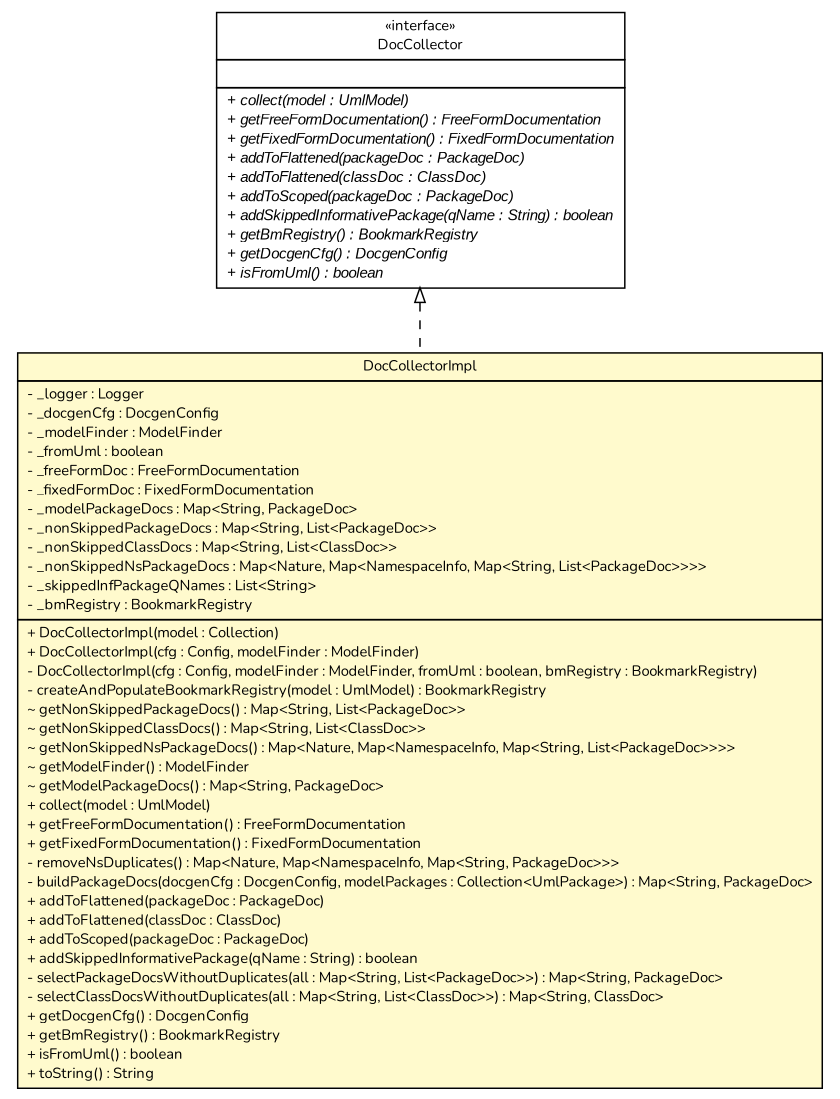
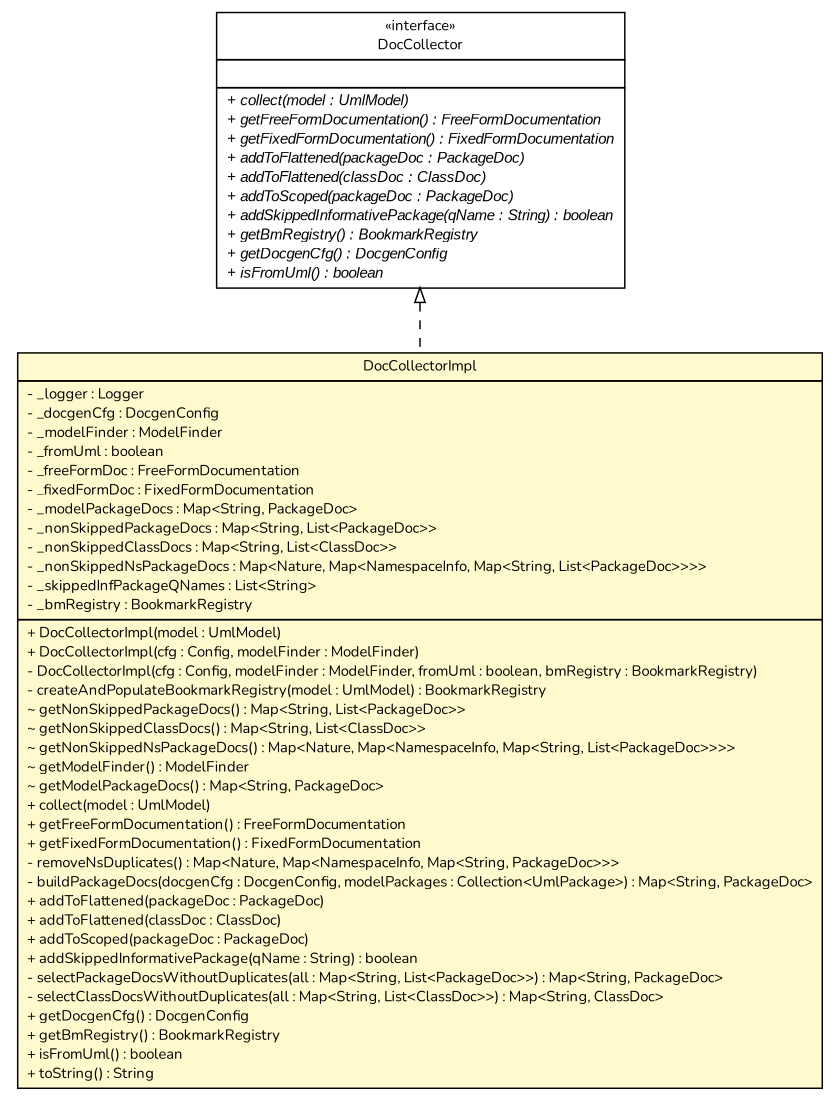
(153, 633) -> (155, 633)
